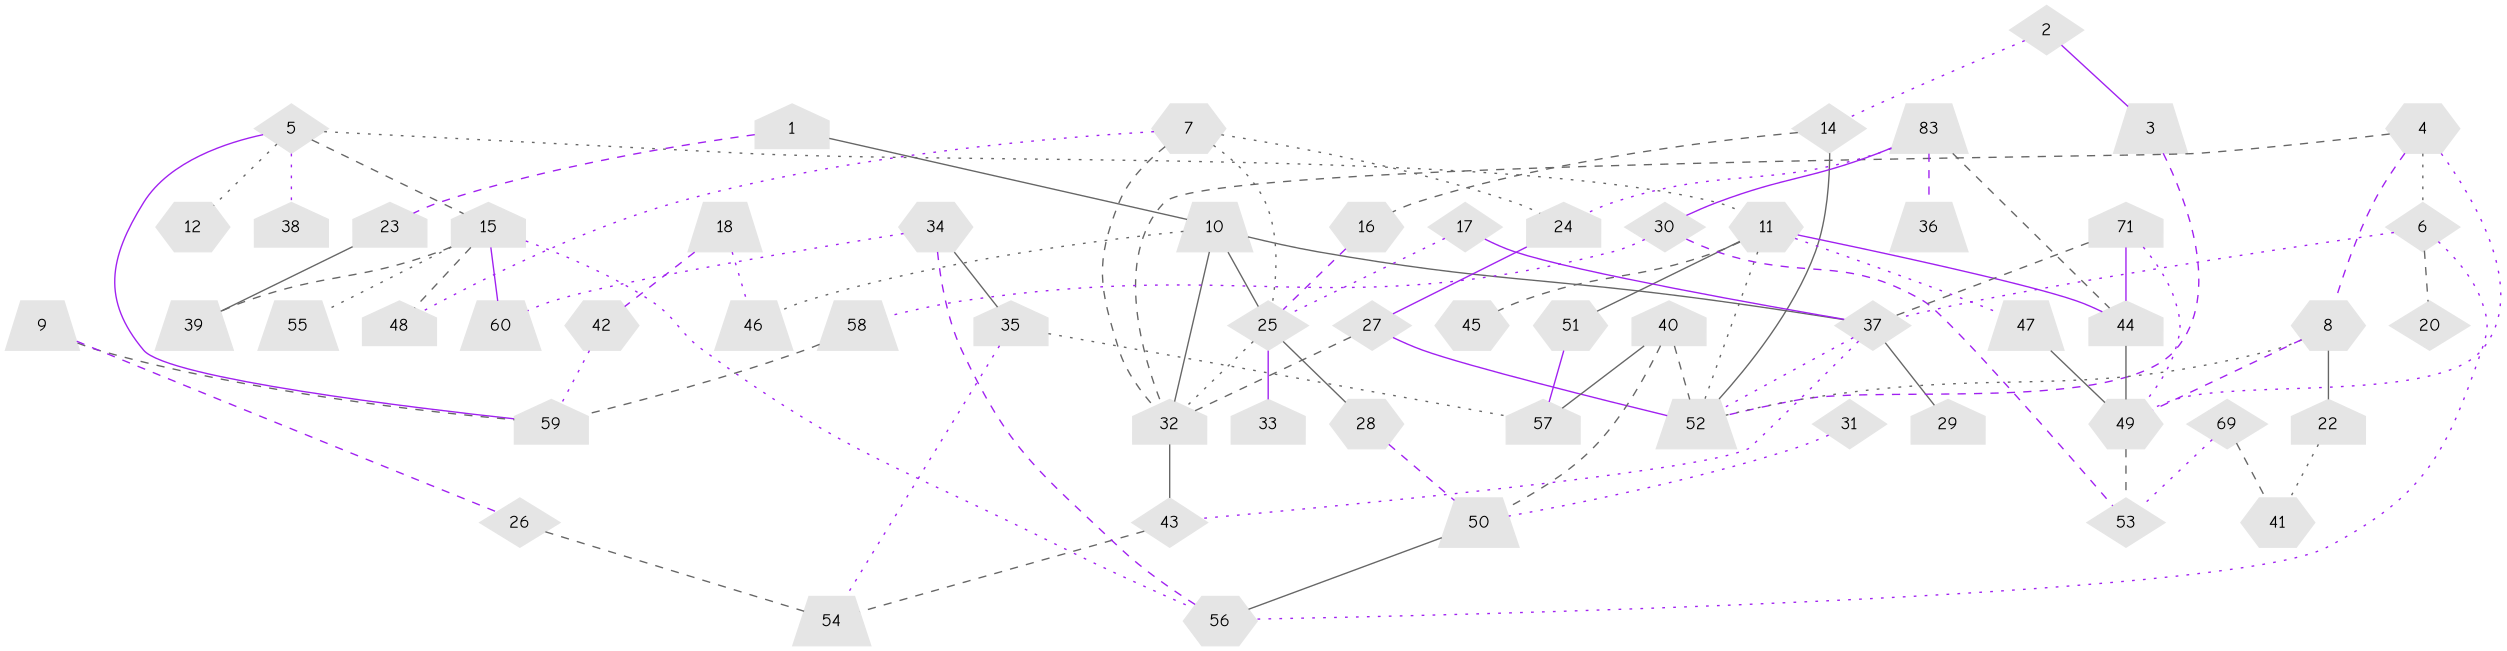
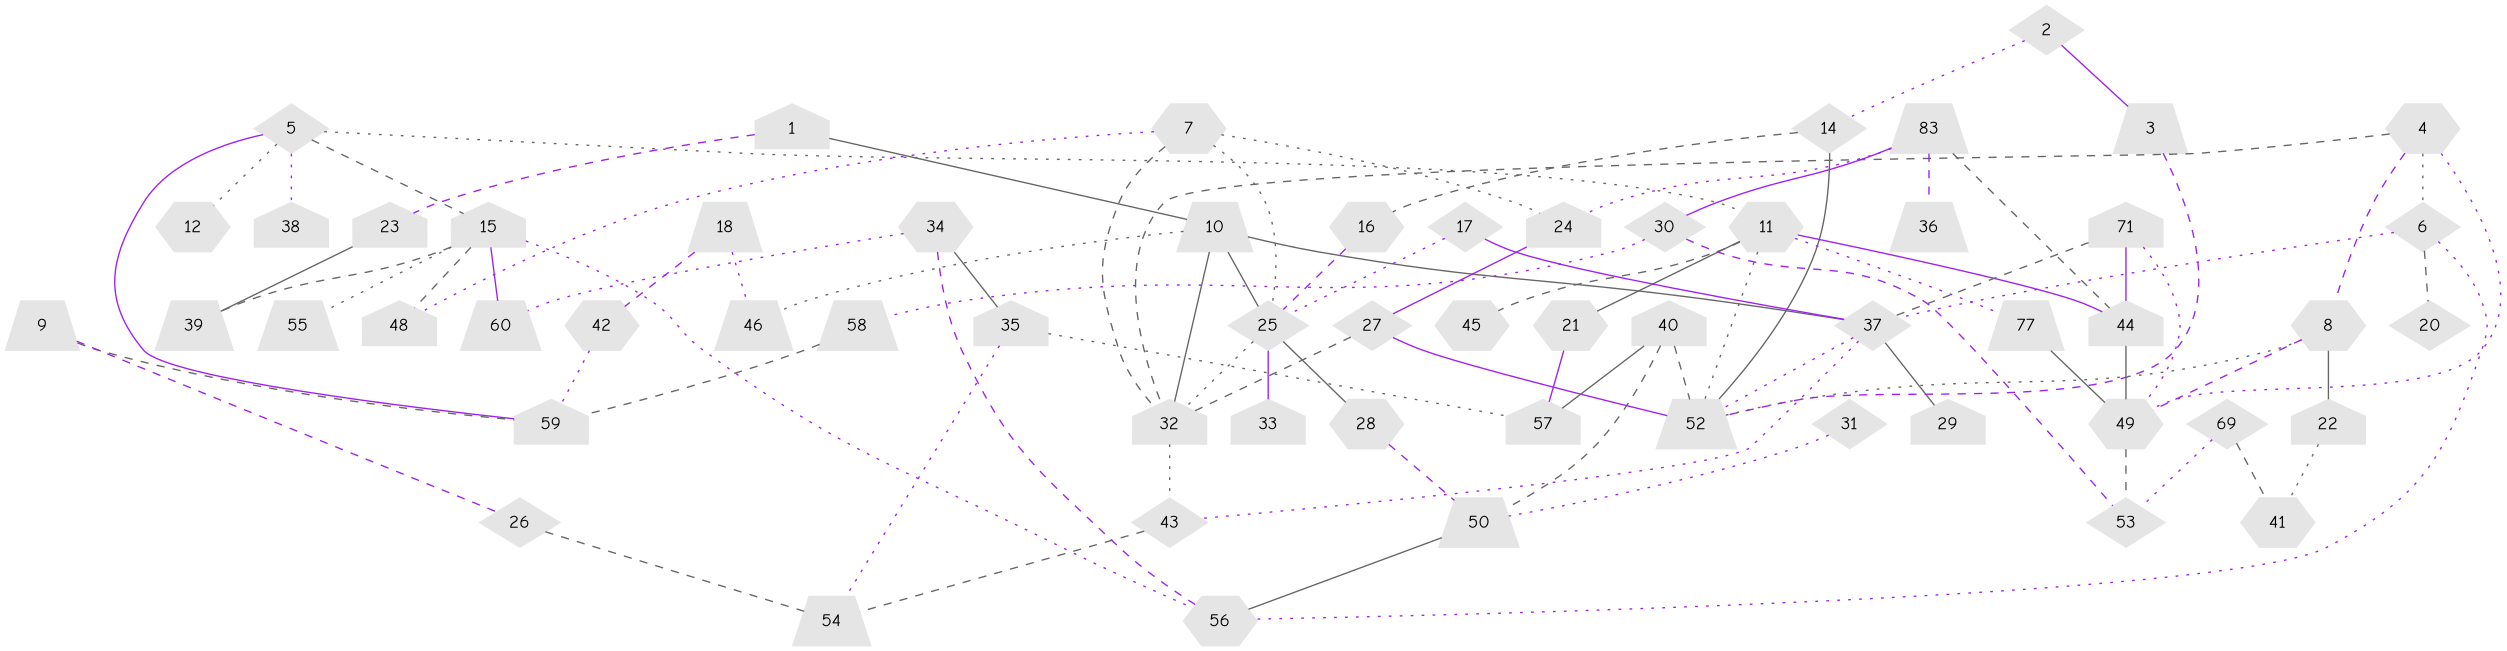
(1571, 326) -> (1571, 326)
(2026, 326) -> (2026, 326)
(1170, 471) -> (1170, 471)
